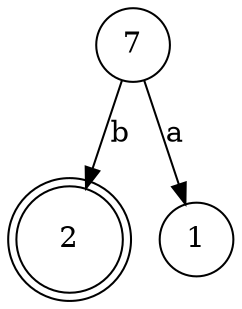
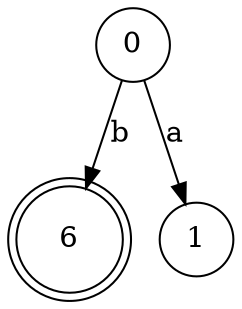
(133, 45) -> (133, 45)
(70, 240) -> (70, 240)
